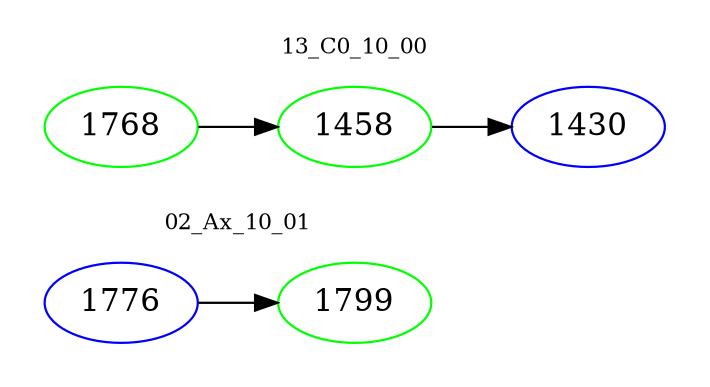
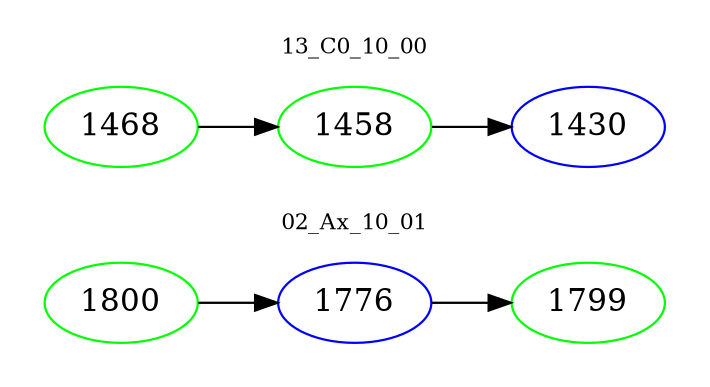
(121, 127) -> (121, 127)
none -> (121, 303)
